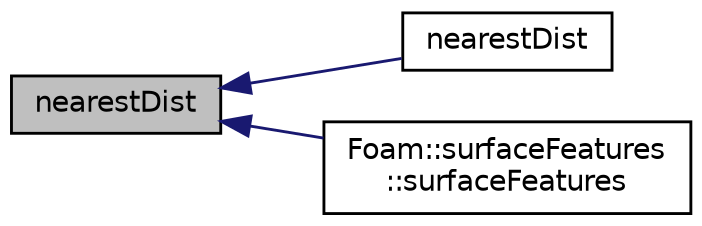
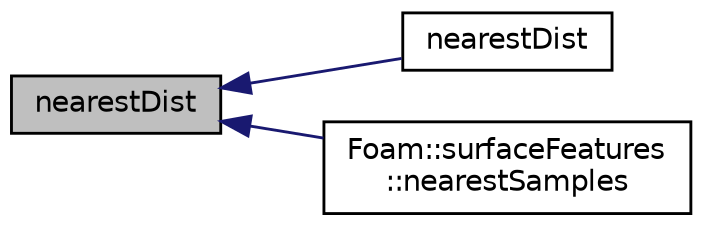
(507, 168) -> (507, 168)
